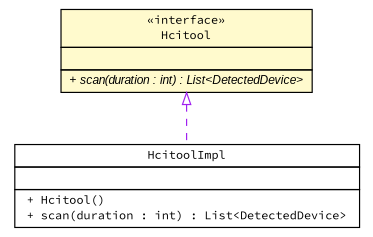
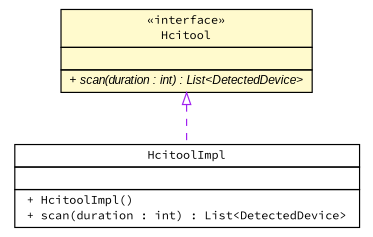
(66, 200) -> (81, 200)
